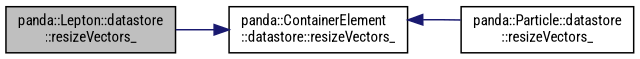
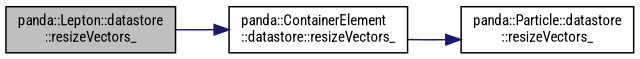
(442, 20) -> (427, 40)
